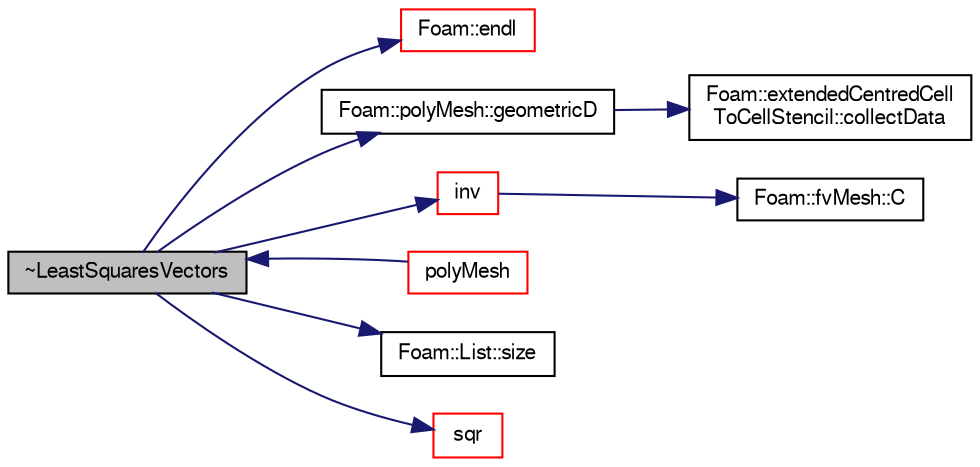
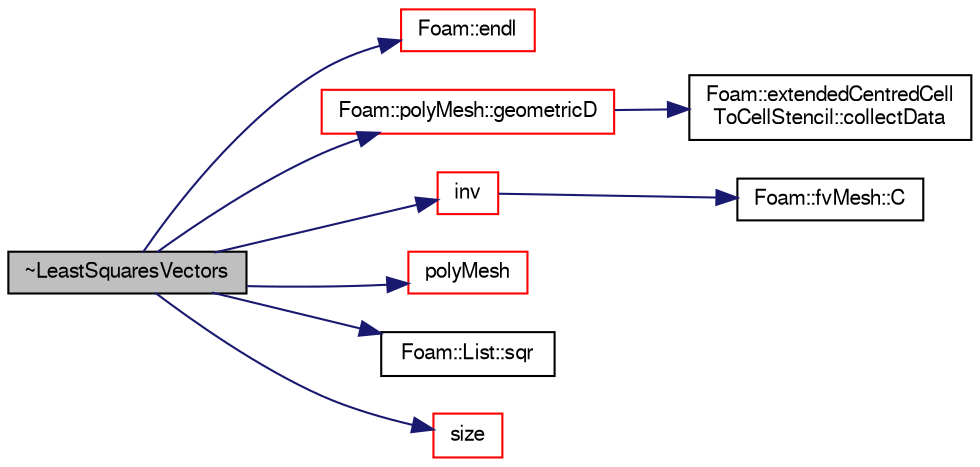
(468, 112) -> (468, 112)
(338, 259) -> (317, 287)
(468, 354) -> (468, 354)
(468, 436) -> (468, 436)
